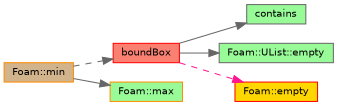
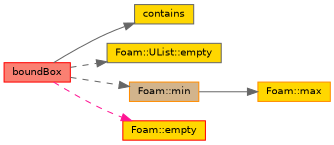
(276, 14) -> (164, 14)
(194, 53) -> (83, 65)
(276, 53) -> (164, 53)
(88, 64) -> (95, 81)
(146, 92) -> (294, 92)
